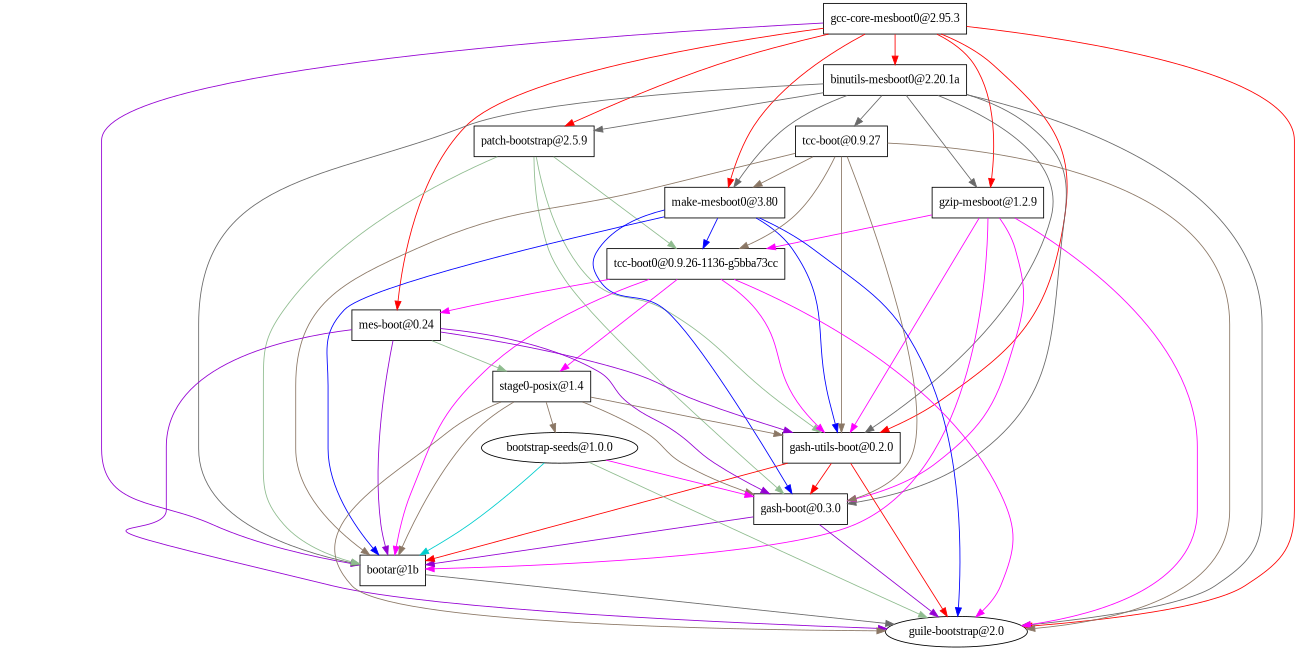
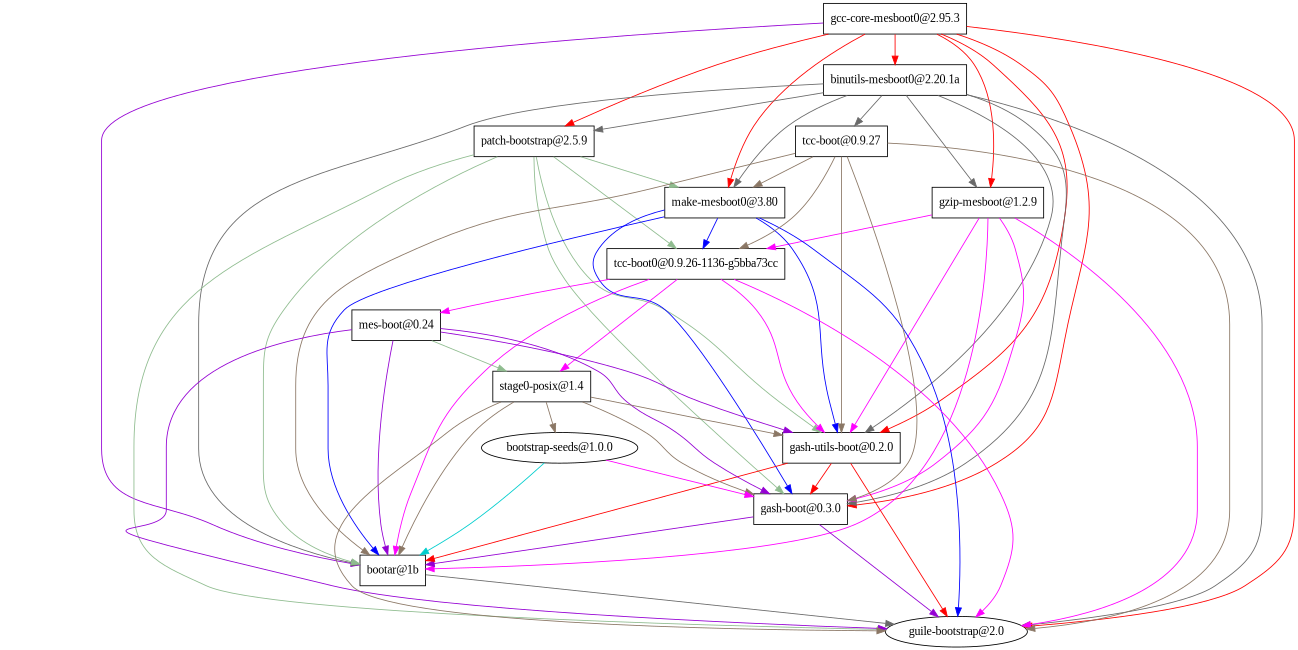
(547, 85) -> (1073, 303)
none -> (625, 171)
(754, 538) -> (213, 588)
